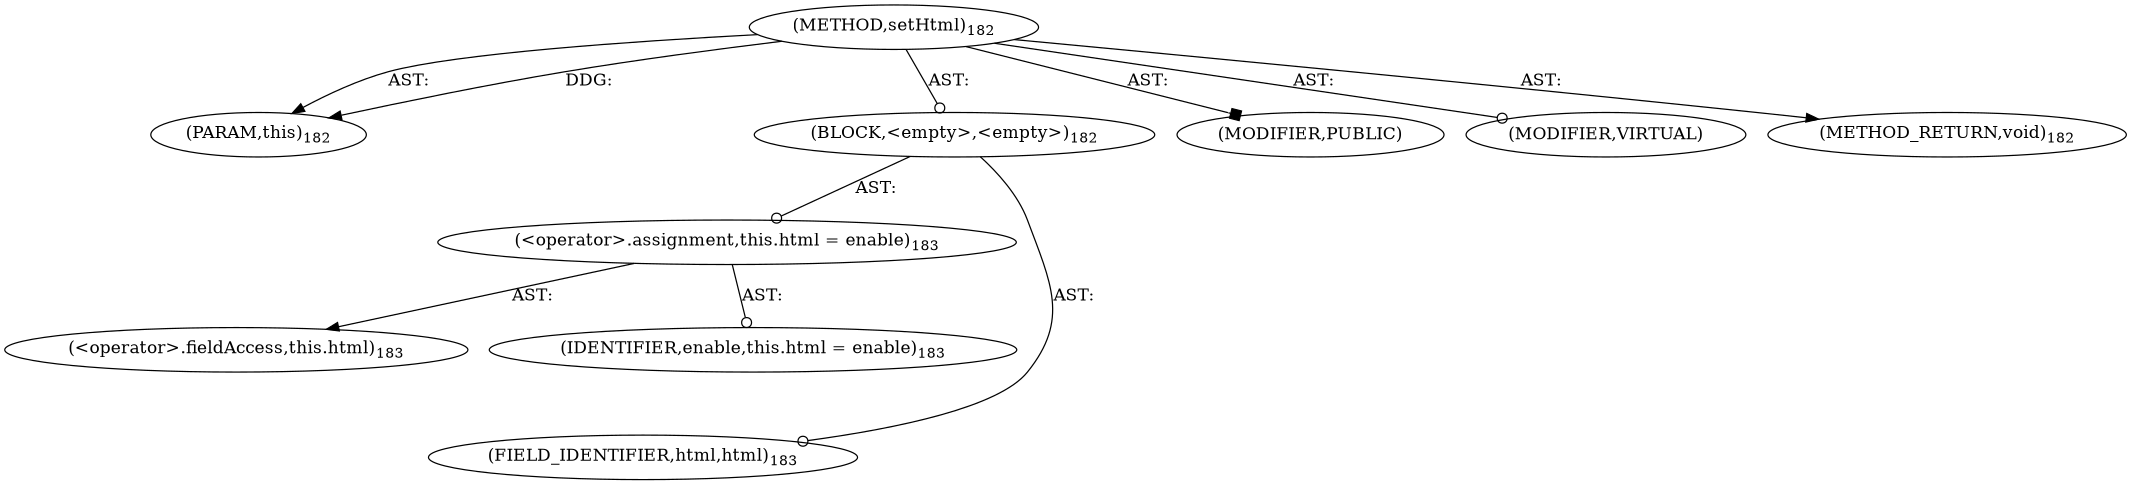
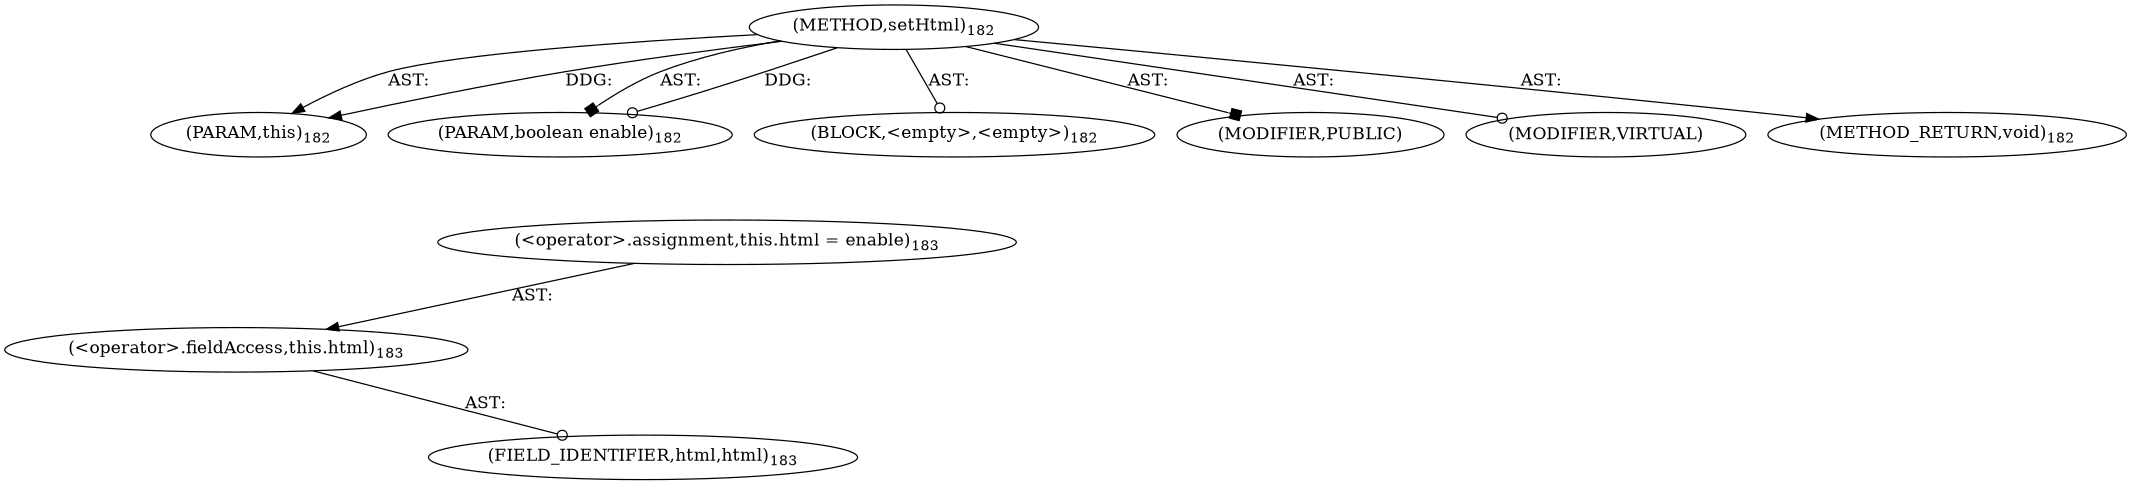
none -> (560, 135)
(846, 186) -> none
(753, 350) -> none
(1030, 369) -> (435, 402)
